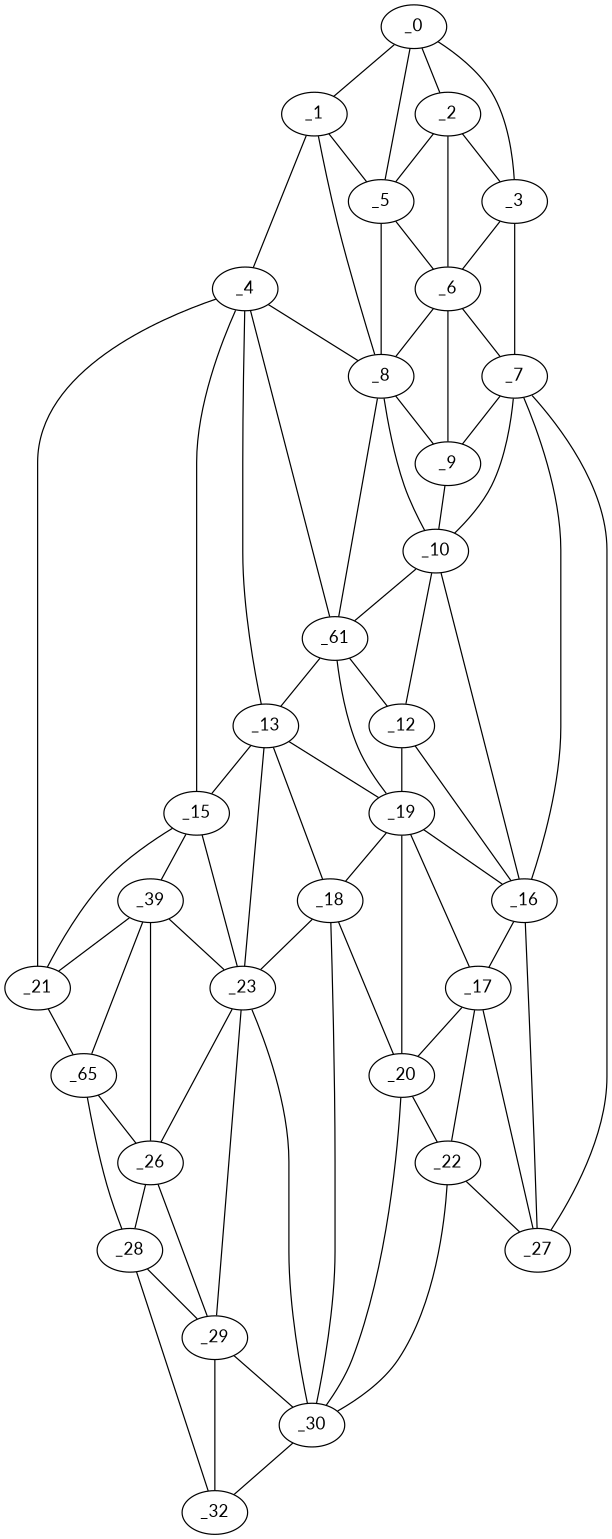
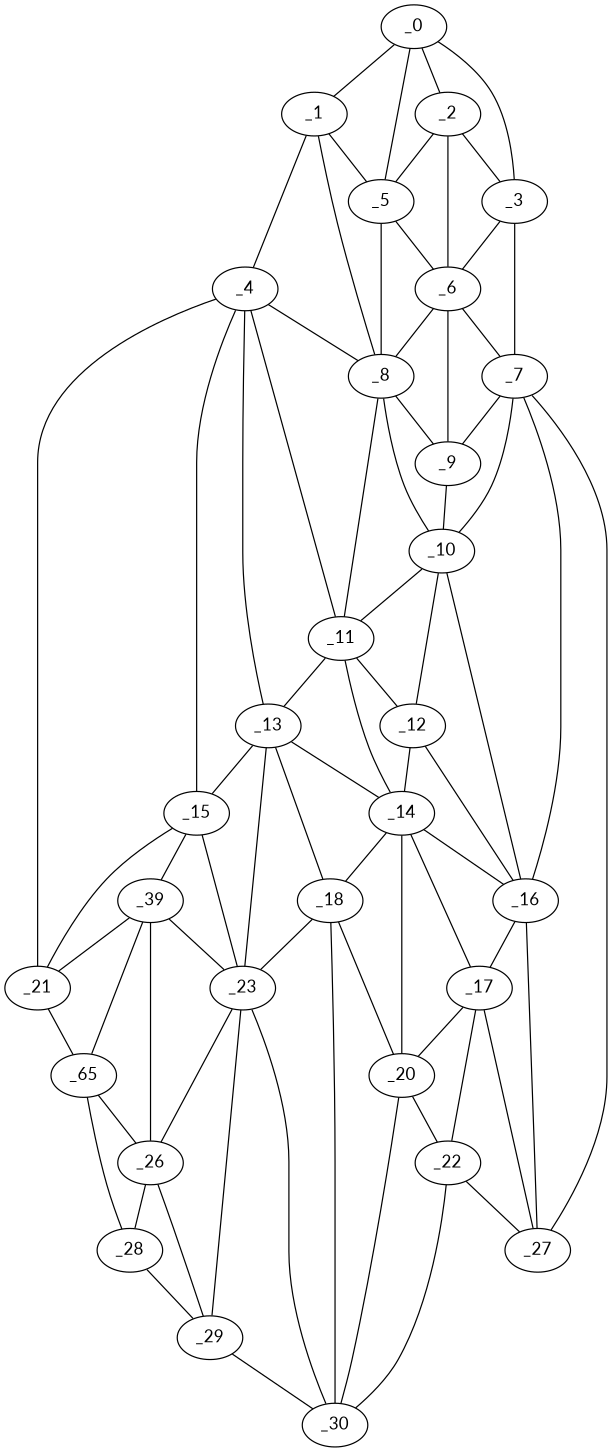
(335, 639) -> (341, 639)
(402, 813) -> (402, 813)
(215, 1513) -> none
